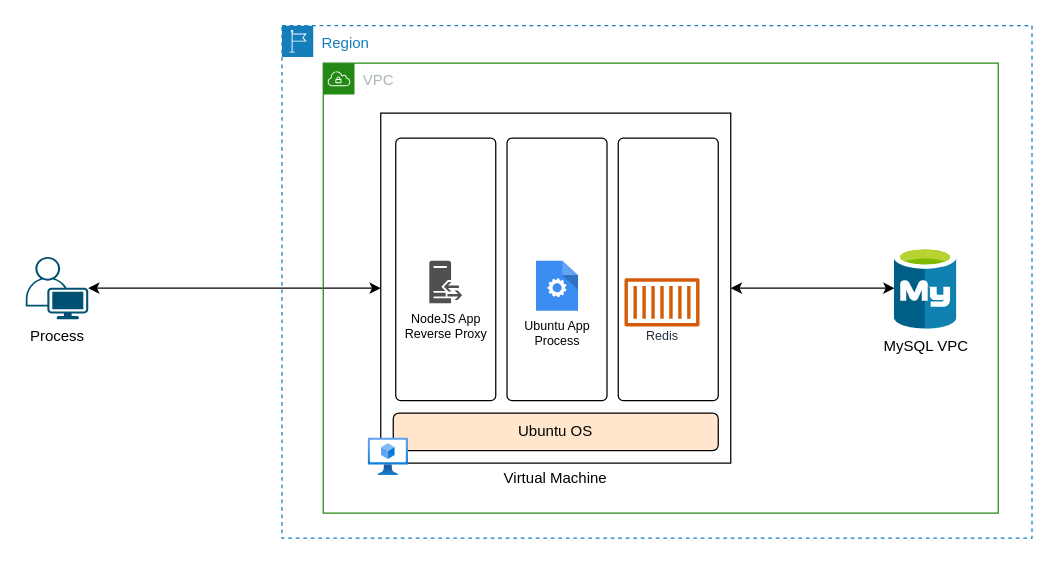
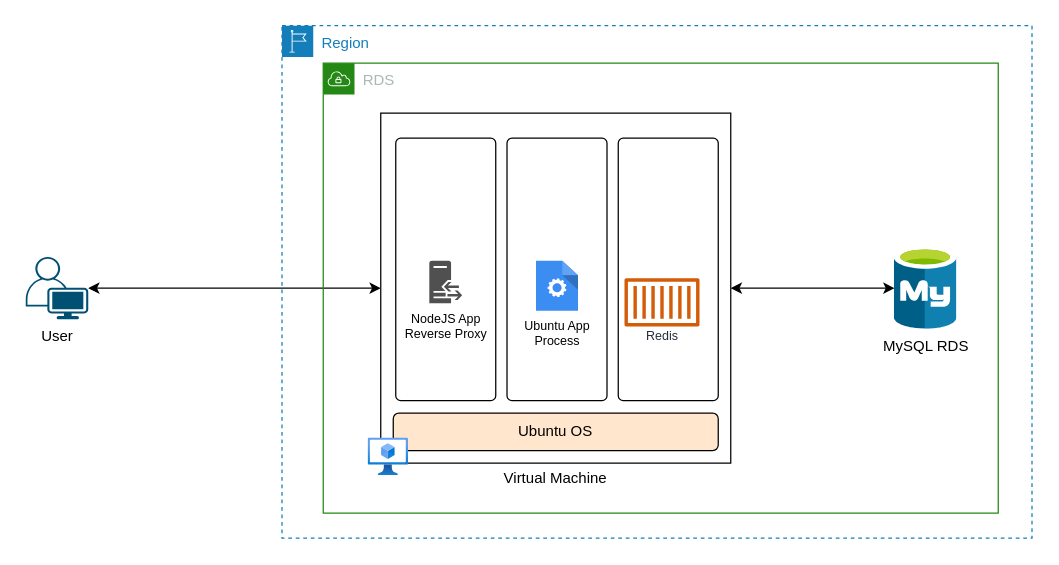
(376, 81) -> (376, 81)
(58, 337) -> (58, 337)
(926, 347) -> (926, 347)
